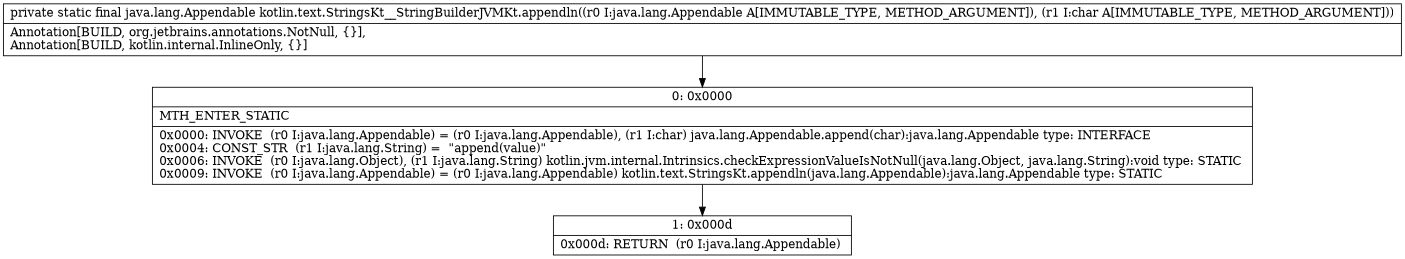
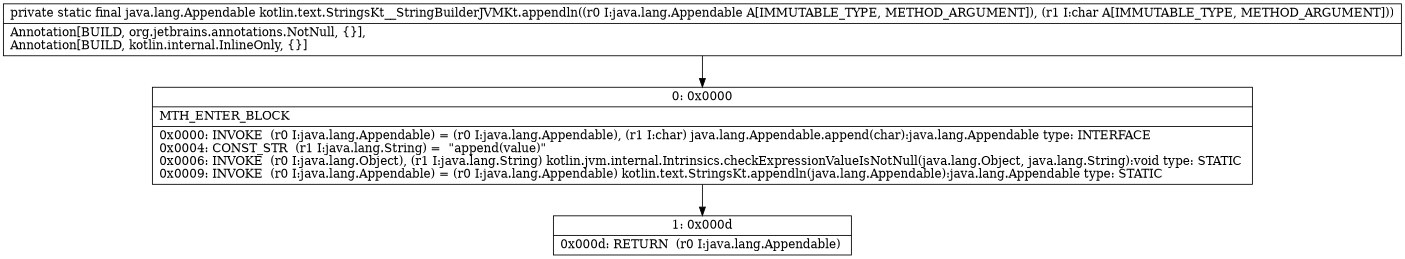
(225, 116) -> (225, 116)
